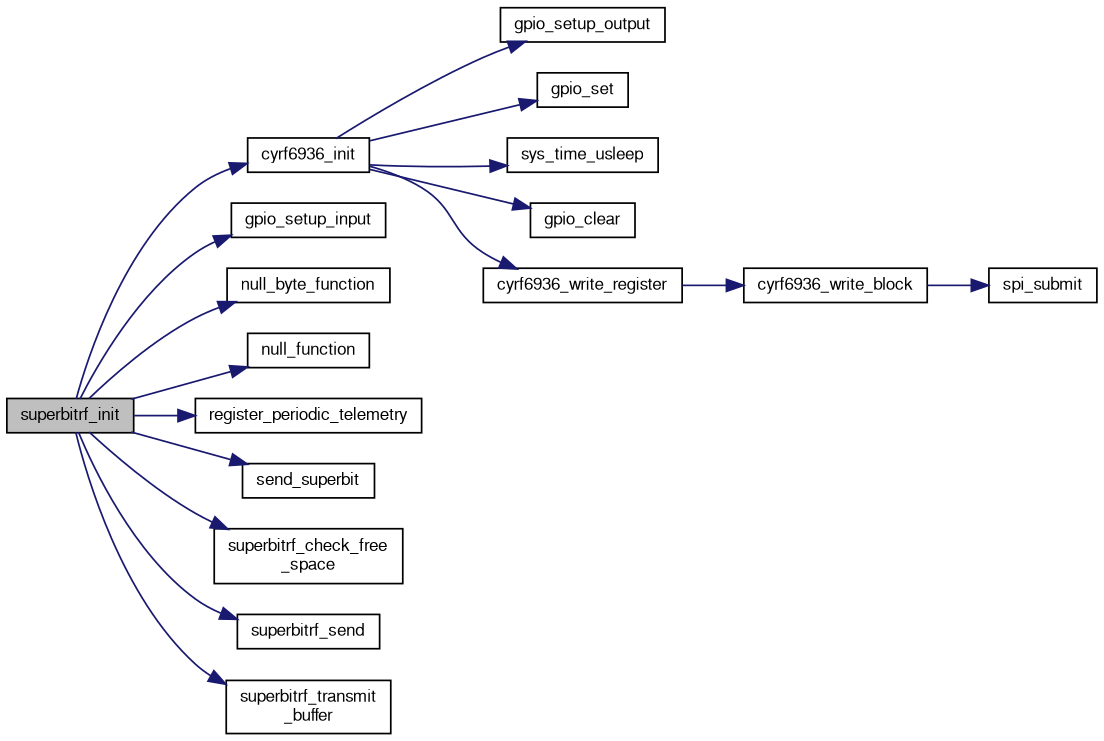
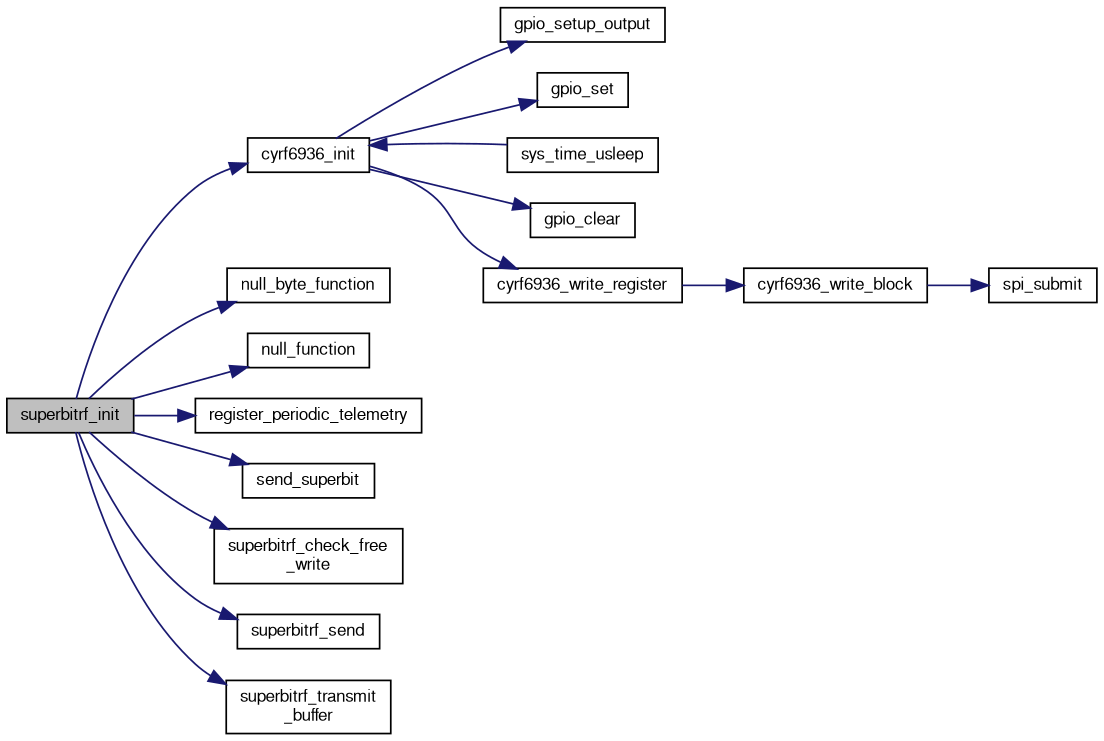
(430, 167) -> (447, 144)
(308, 220) -> none
(308, 556) -> (308, 556)
